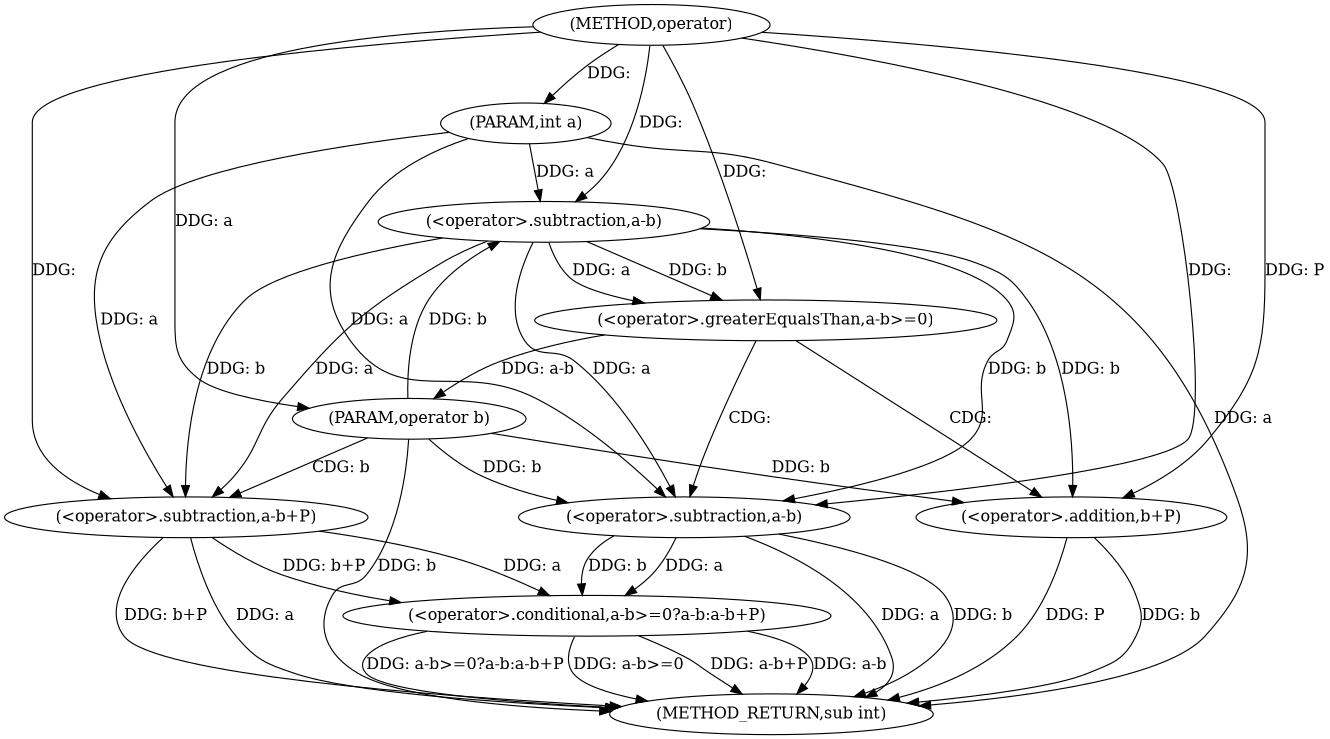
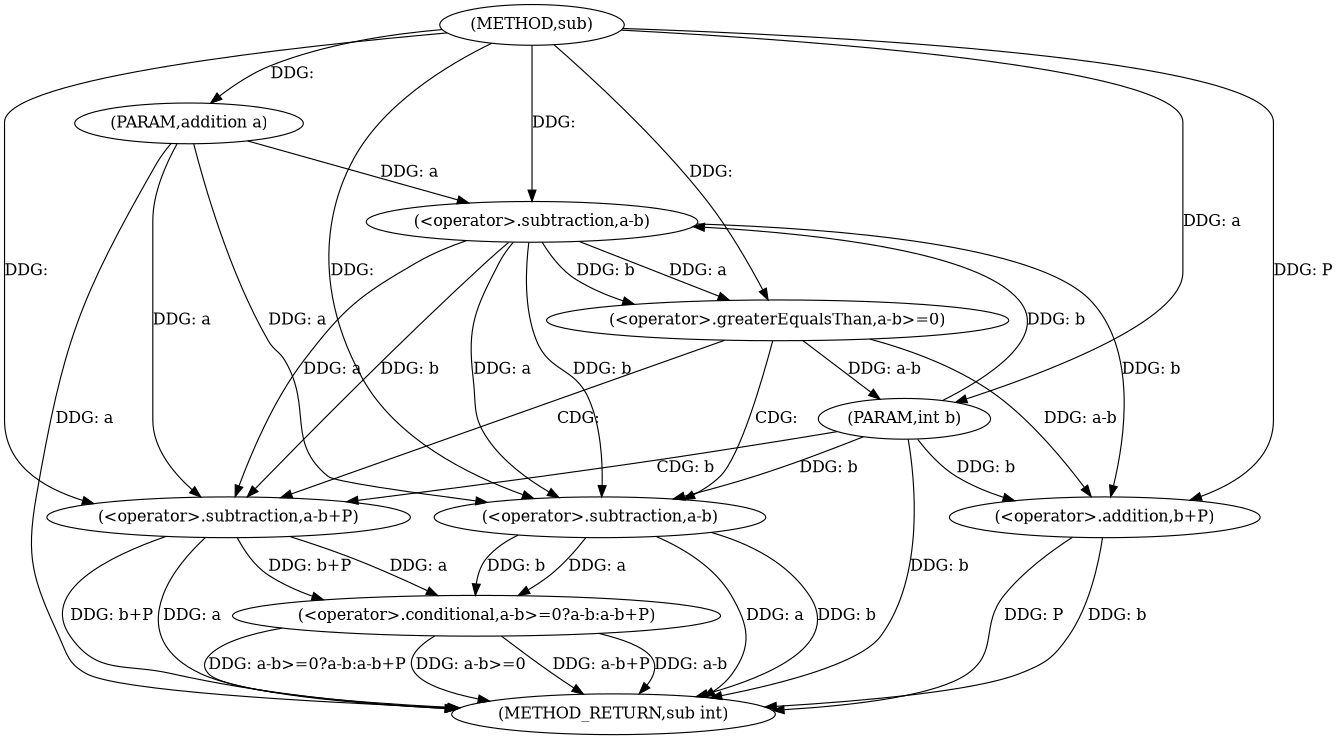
(651, 25) -> (532, 25)
(526, 123) -> (189, 123)
none -> (508, 417)
(409, 419) -> (904, 419)
(974, 419) -> (1080, 419)
